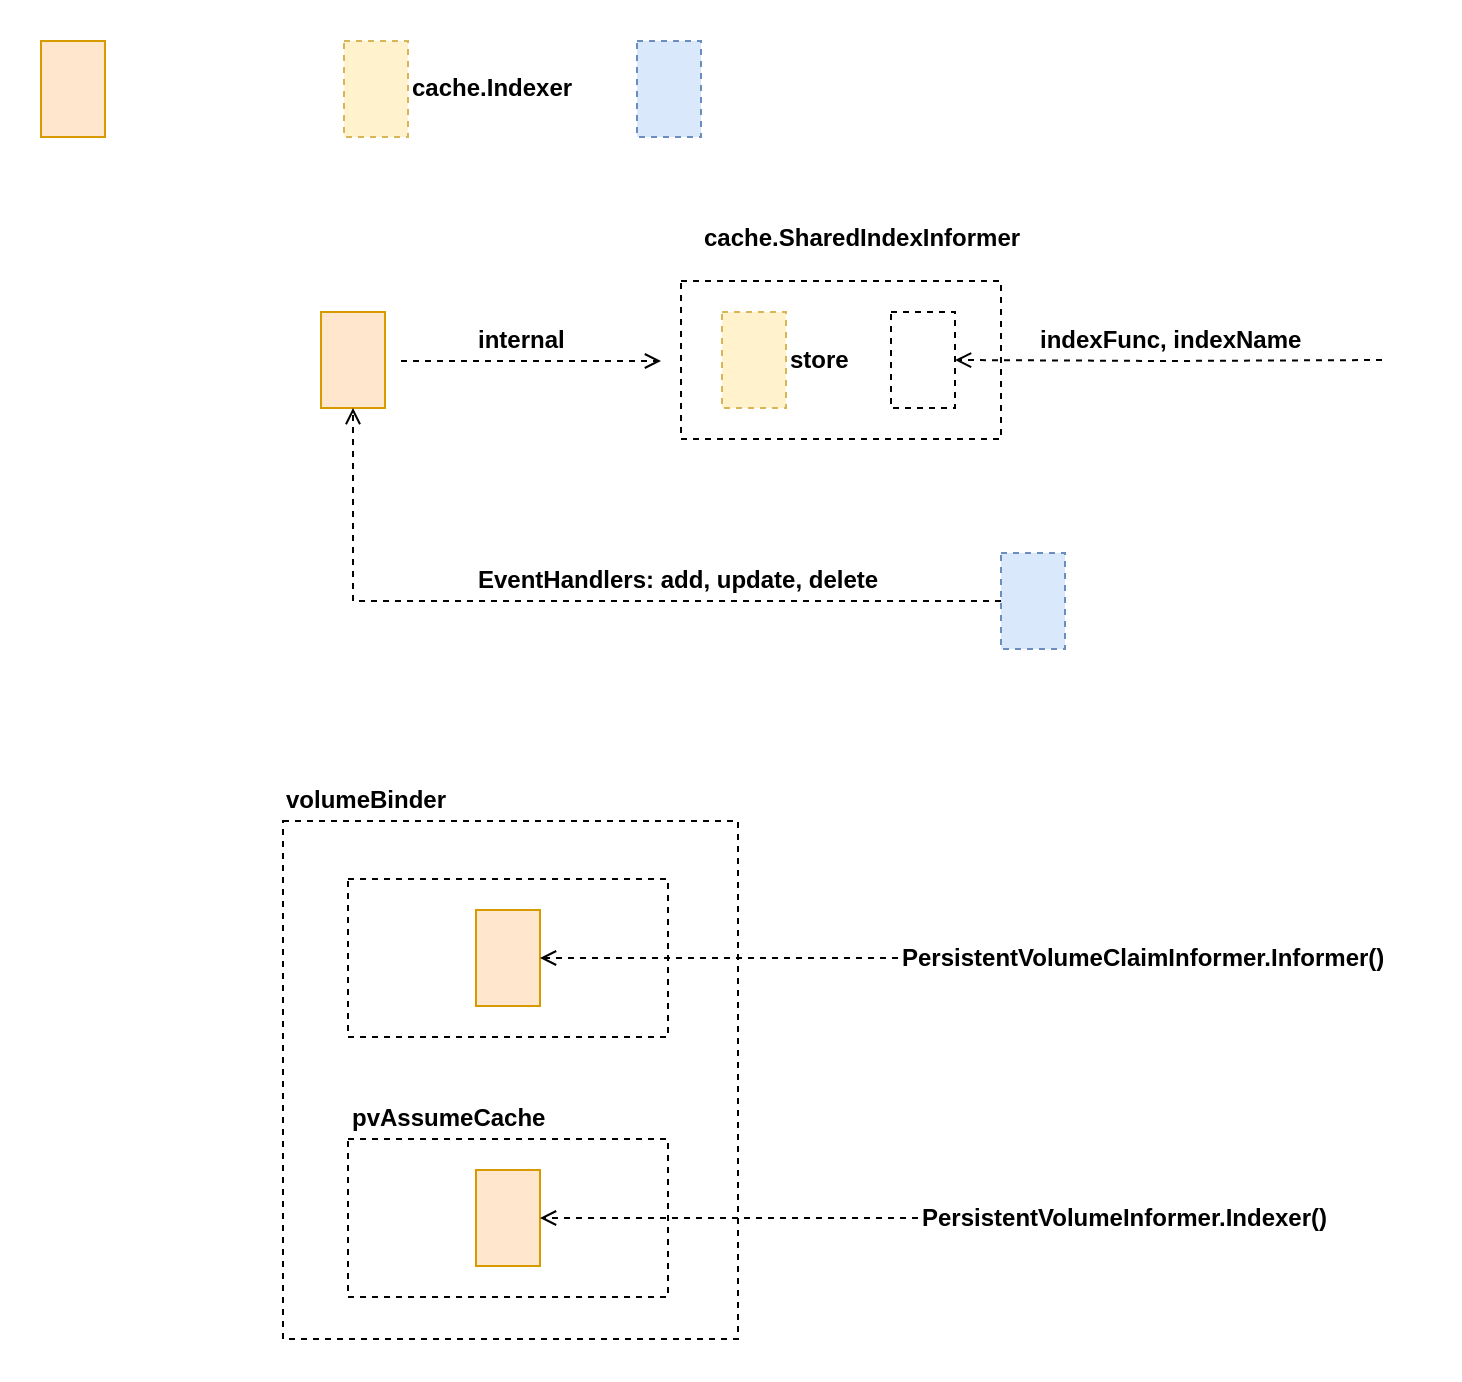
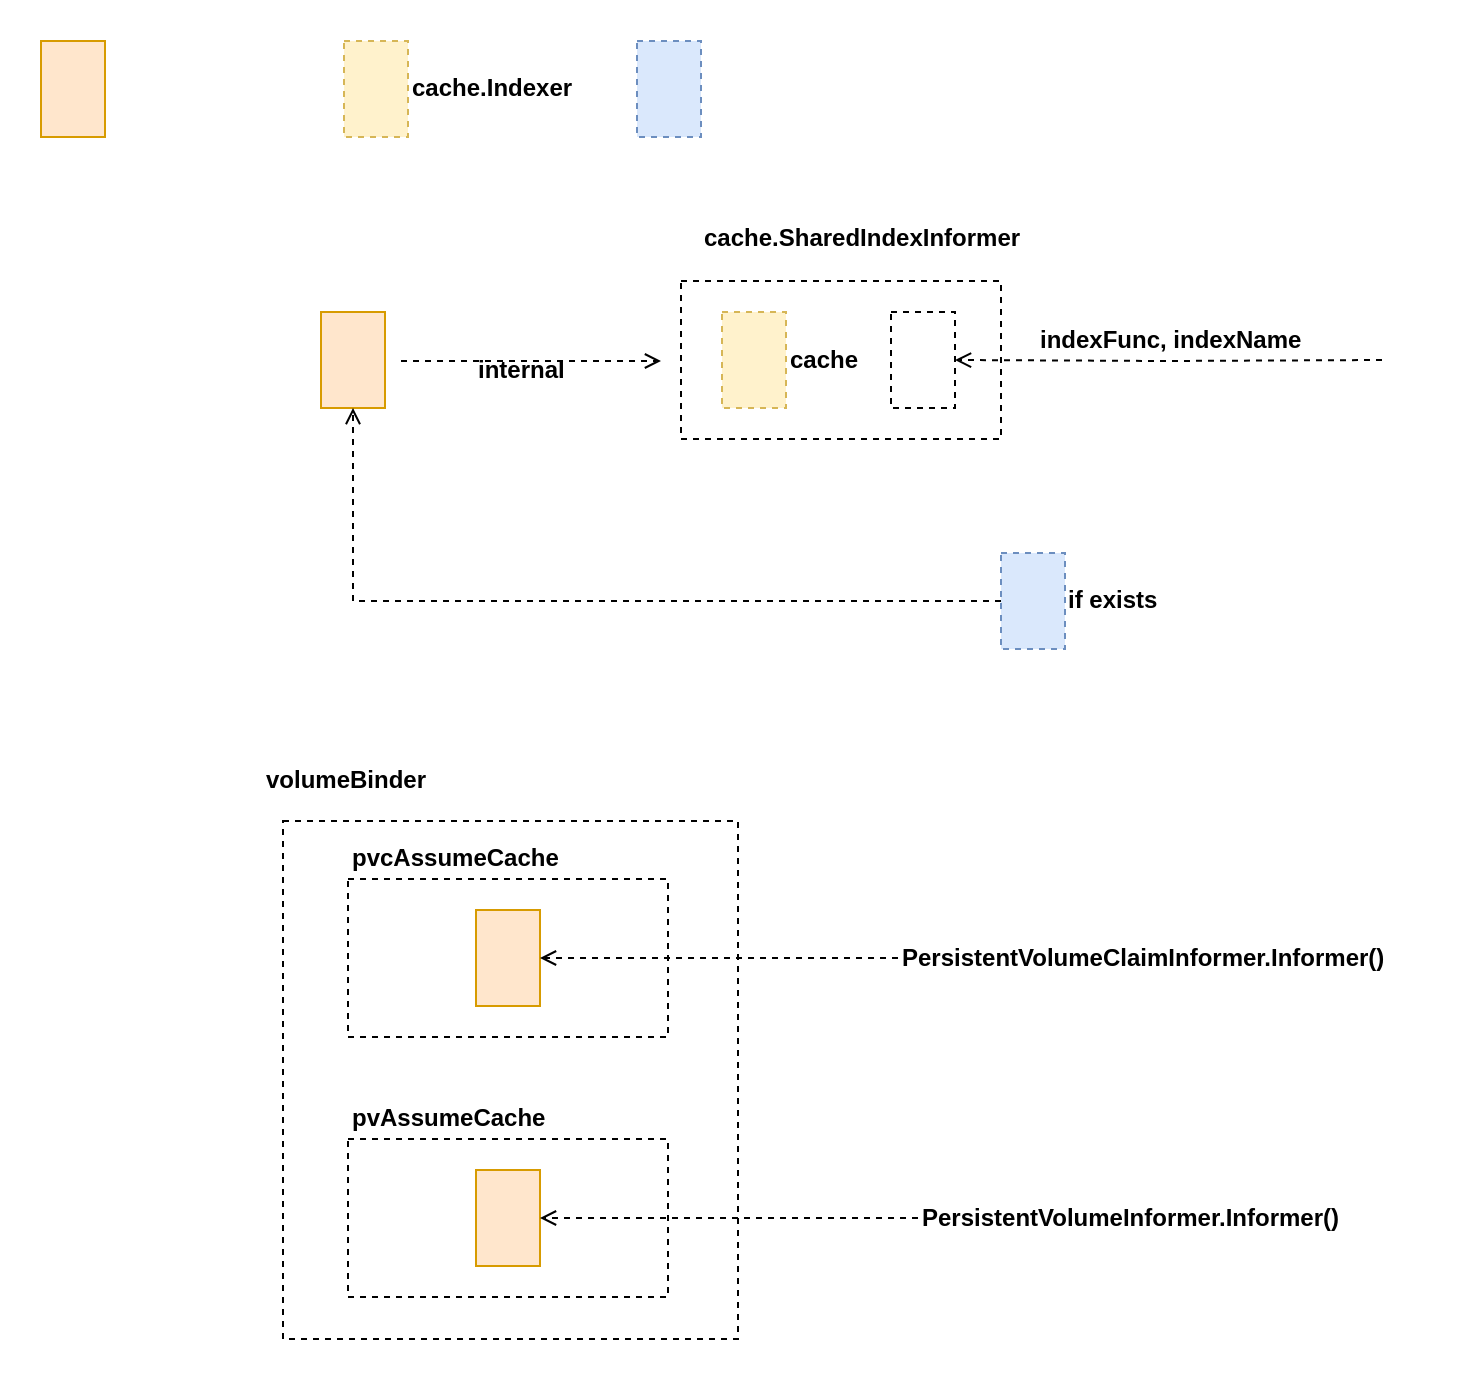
(535, 340) -> (535, 370)
(825, 361) -> (825, 361)
(695, 581) -> none
none -> (1125, 601)
(383, 801) -> (363, 781)
none -> (468, 859)
(1142, 1219) -> (1149, 1219)
